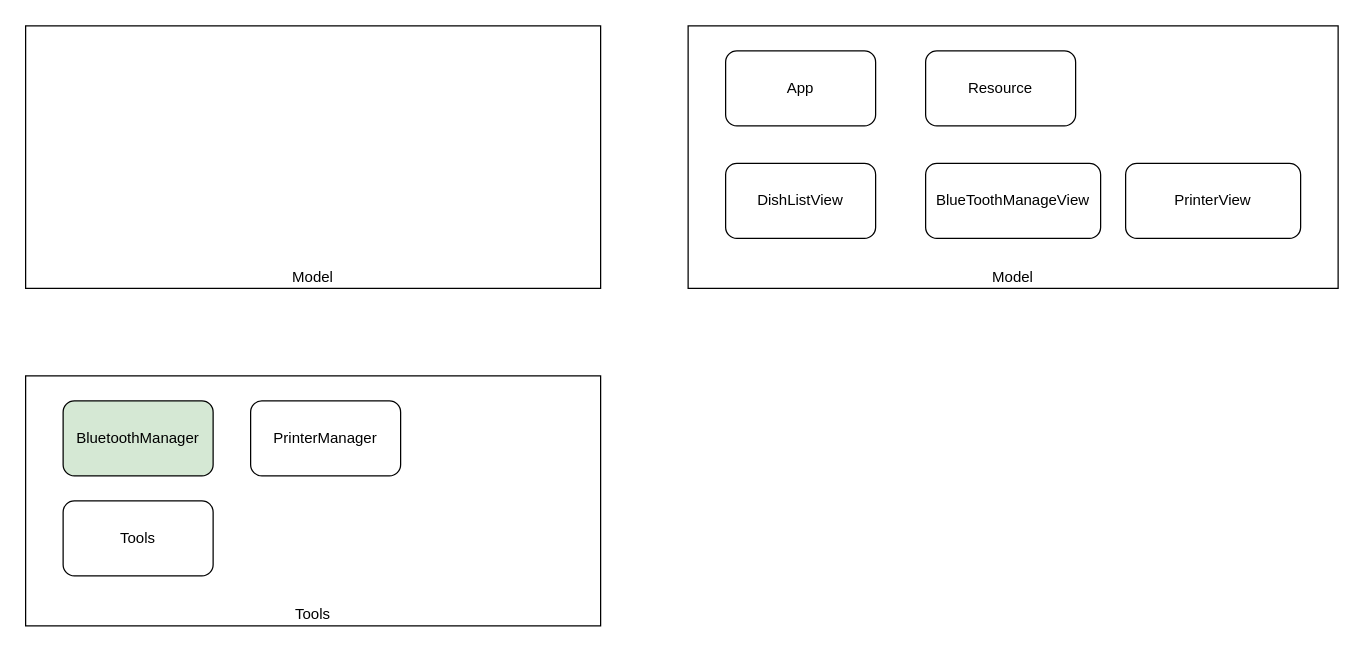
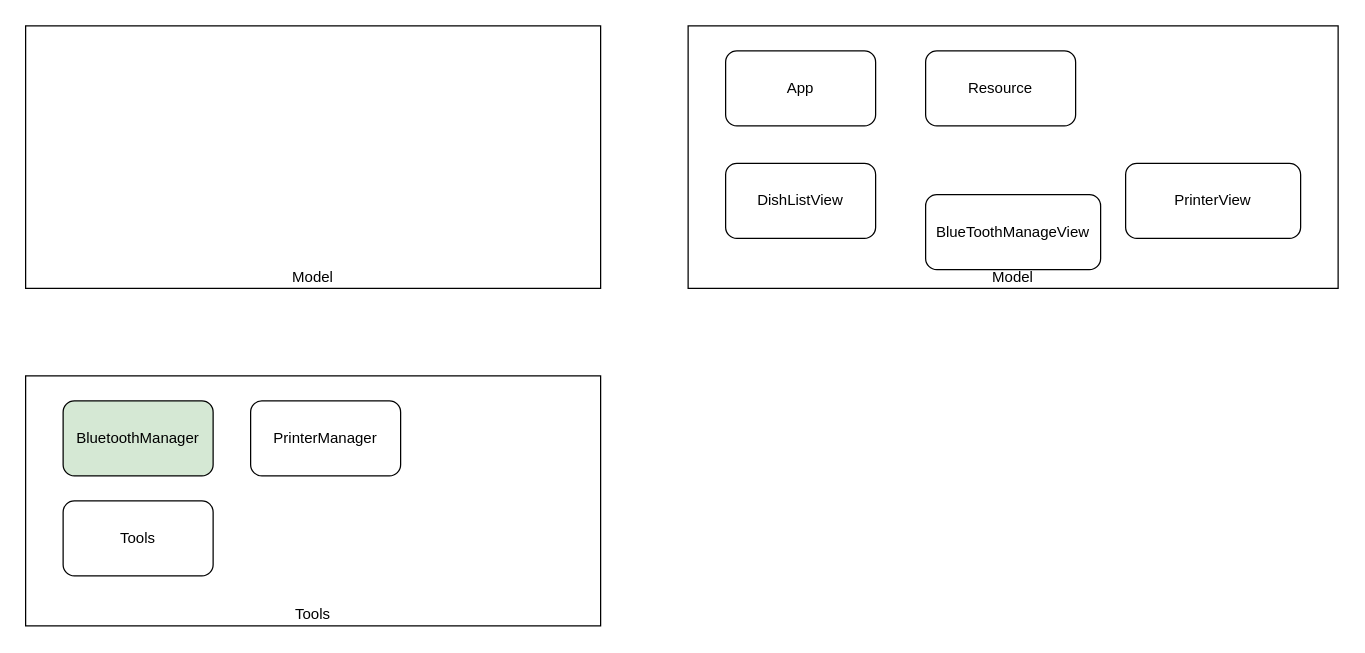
(1013, 201) -> (1013, 232)
